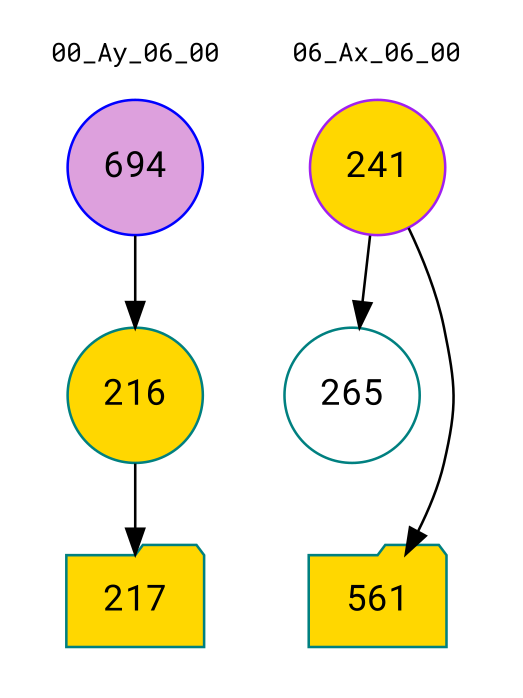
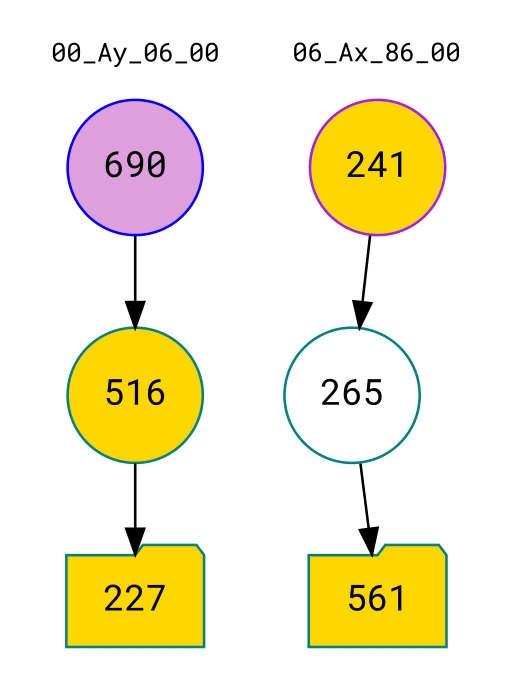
(378, 55) -> (378, 55)
(135, 167) -> (135, 167)
(453, 379) -> (365, 496)
(135, 395) -> (135, 395)
(135, 601) -> (135, 601)
